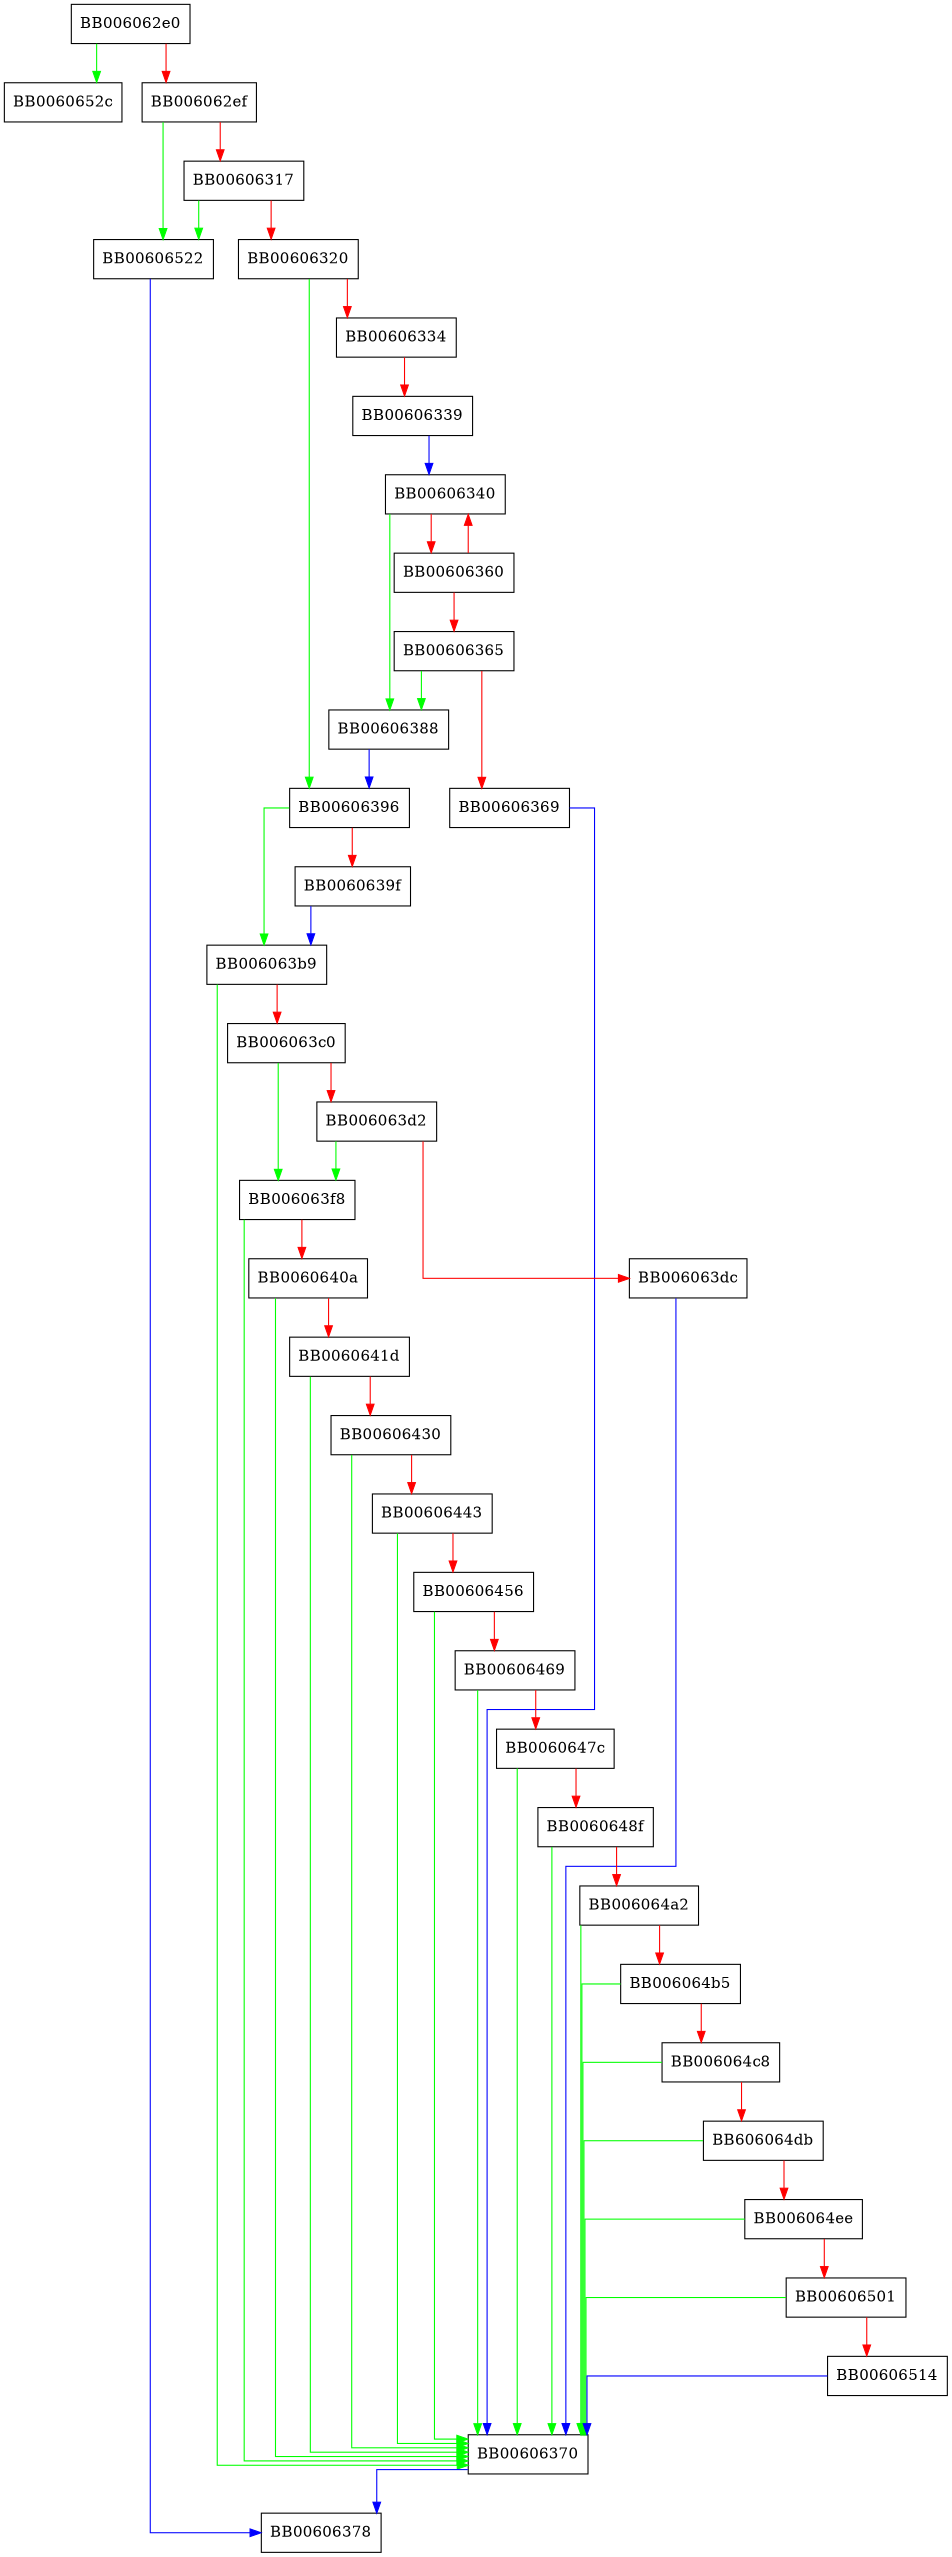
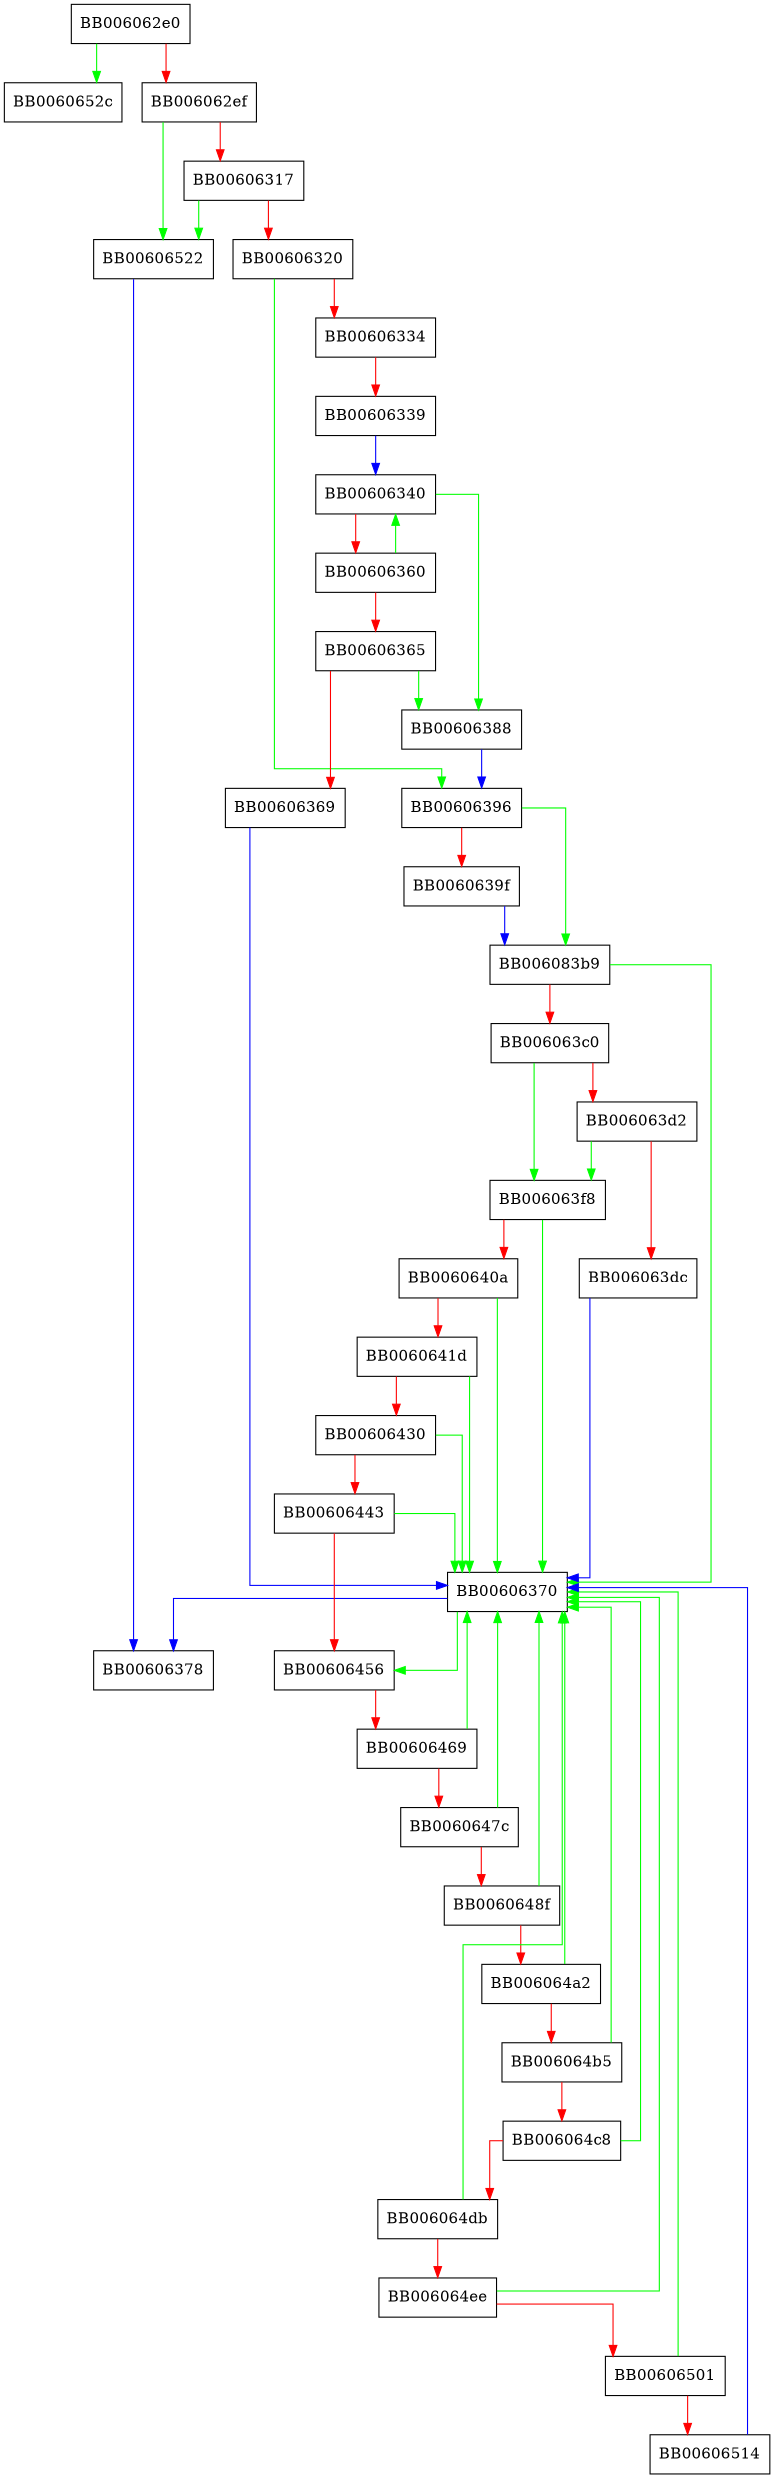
(468, 539) -> (396, 539)
(267, 965) -> (550, 965)
(434, 2037) -> (457, 1667)
(763, 2141) -> (438, 2219)
